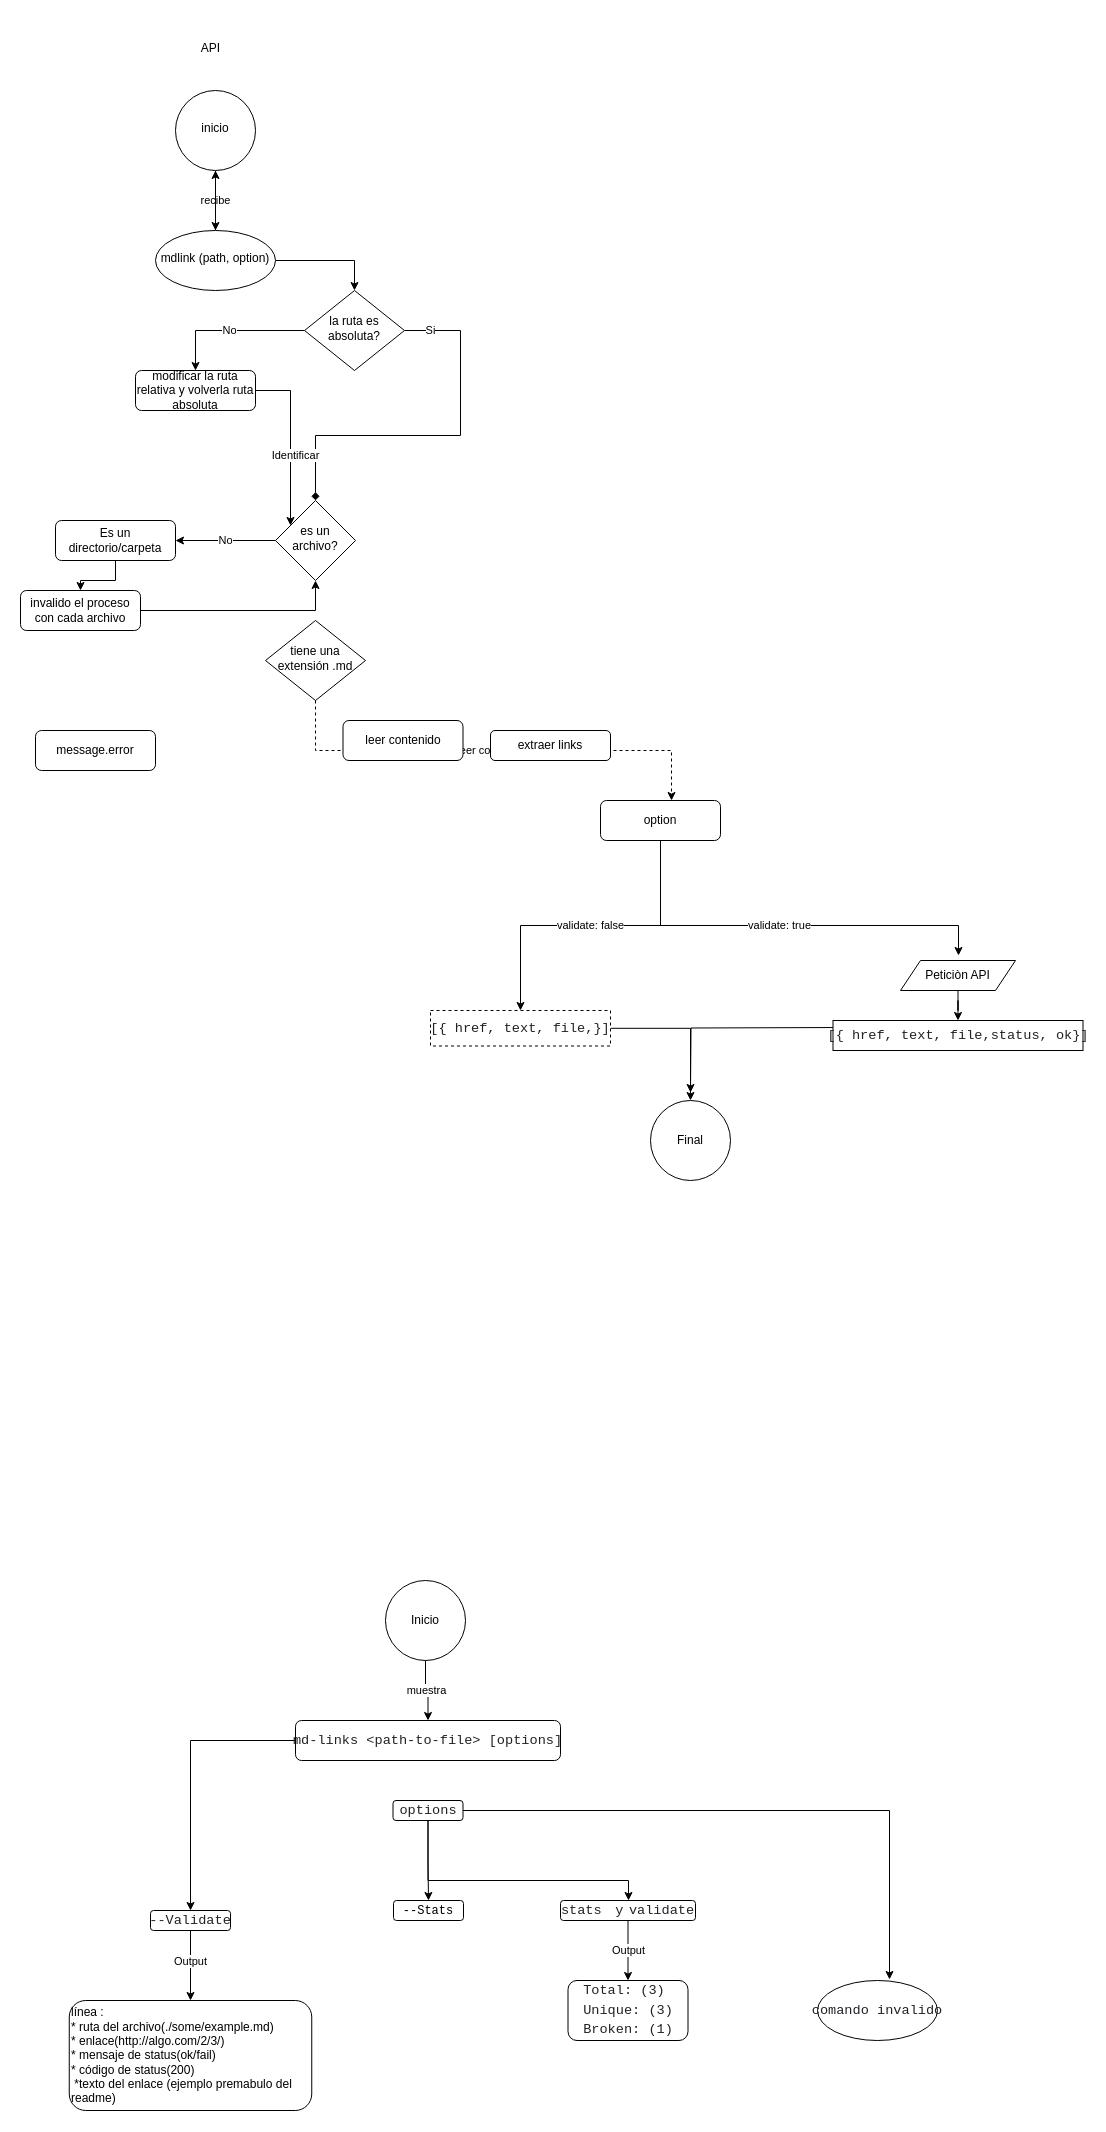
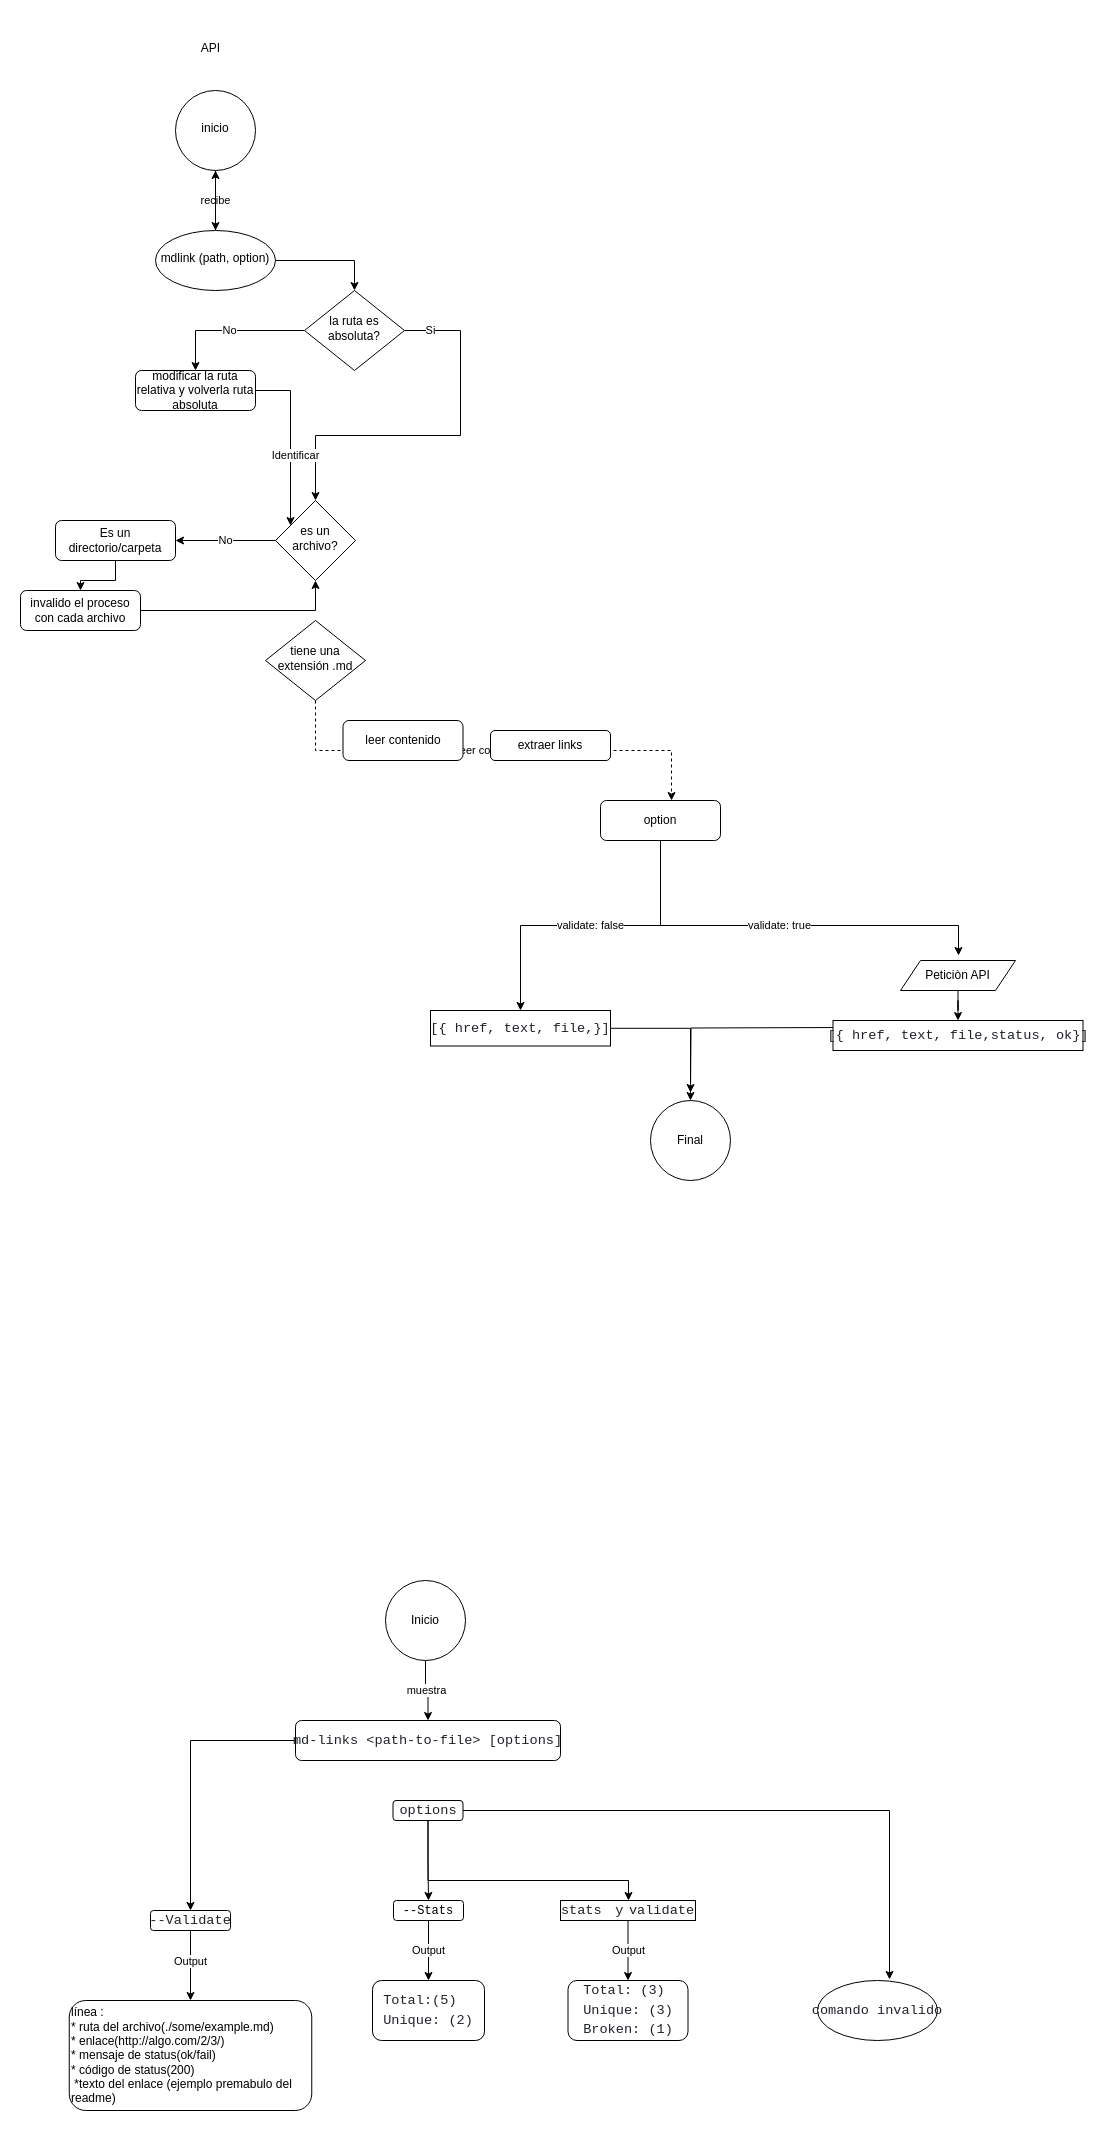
(316, 491) -> (316, 492)
(96, 751) -> none
(521, 1028) -> (521, 1028)
(628, 1911) -> (628, 1911)
none -> (429, 1947)
none -> (429, 2011)
